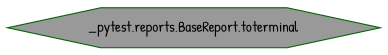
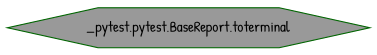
(194, 28) -> (189, 28)
